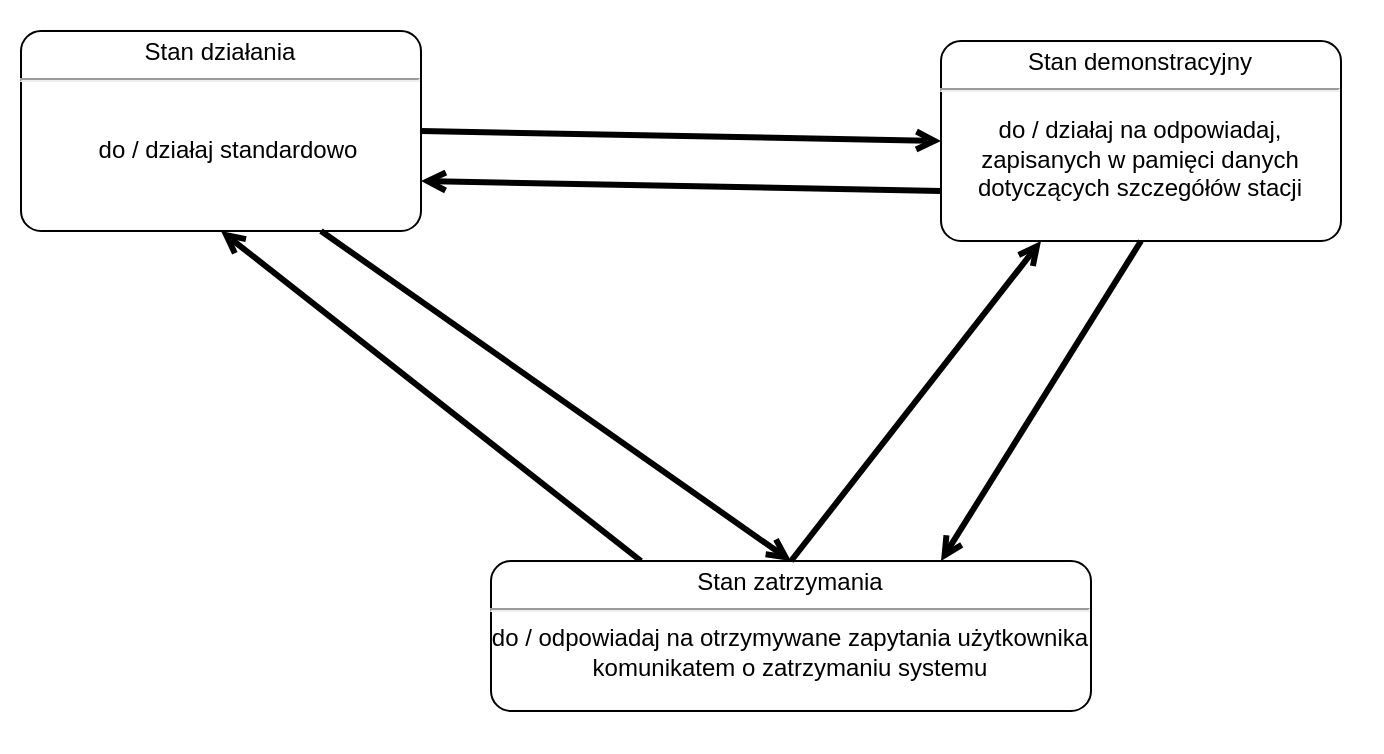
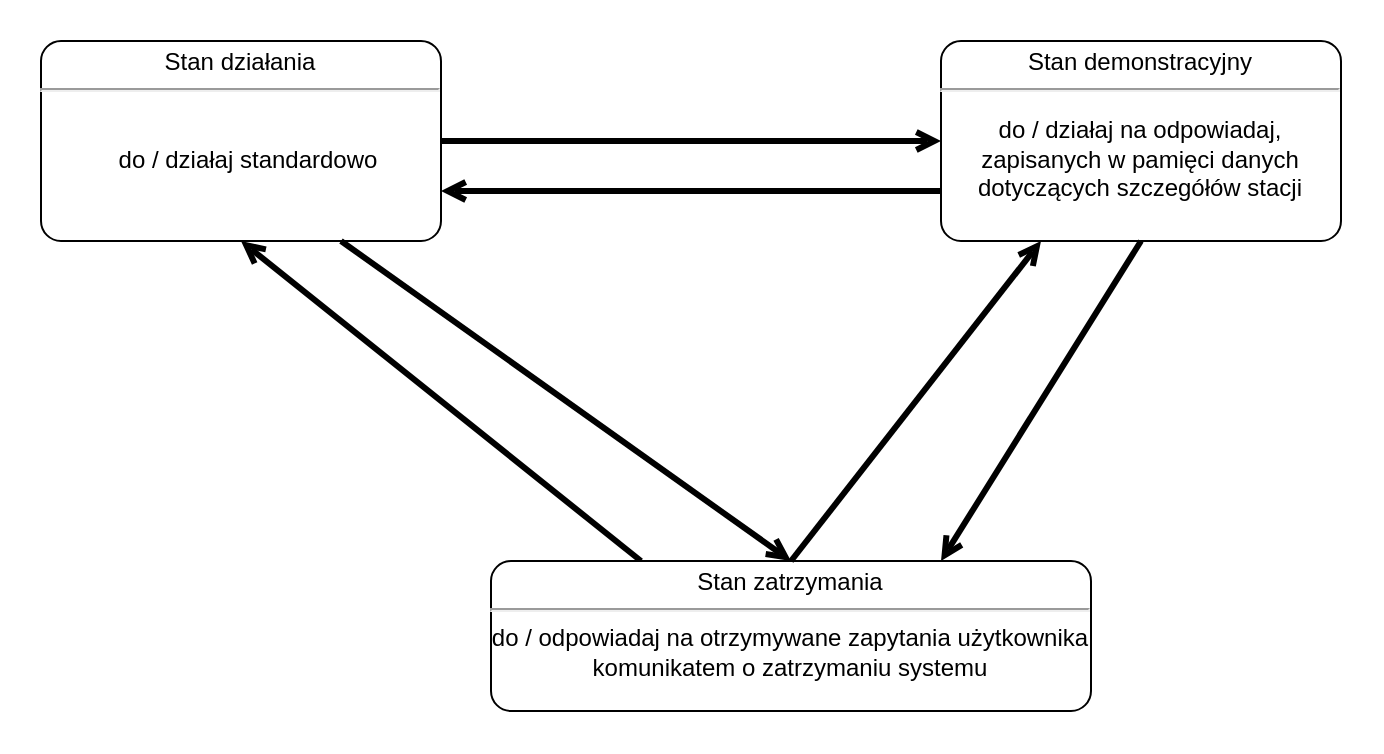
(221, 131) -> (241, 141)
